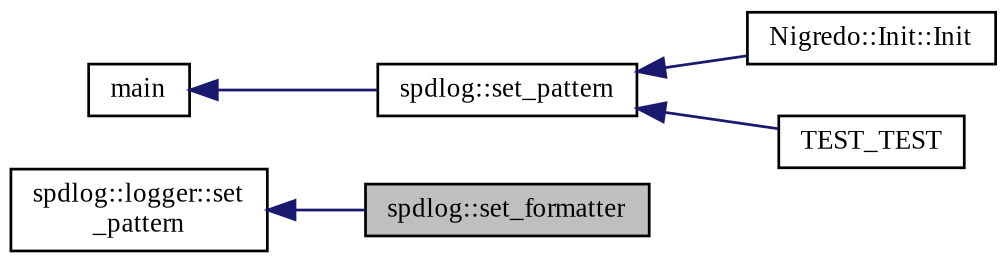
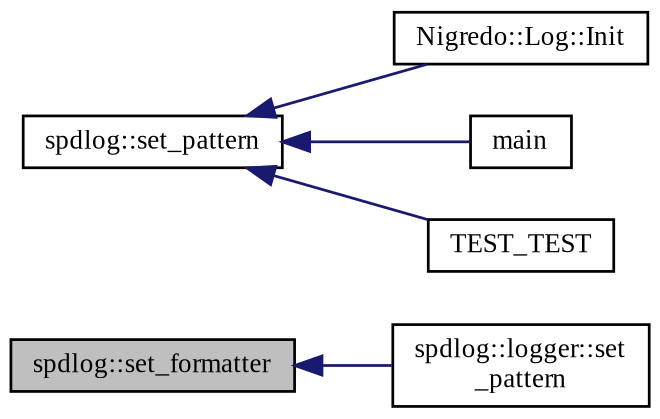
(872, 38) -> (521, 38)
(298, 90) -> (390, 142)
(330, 210) -> (357, 366)
